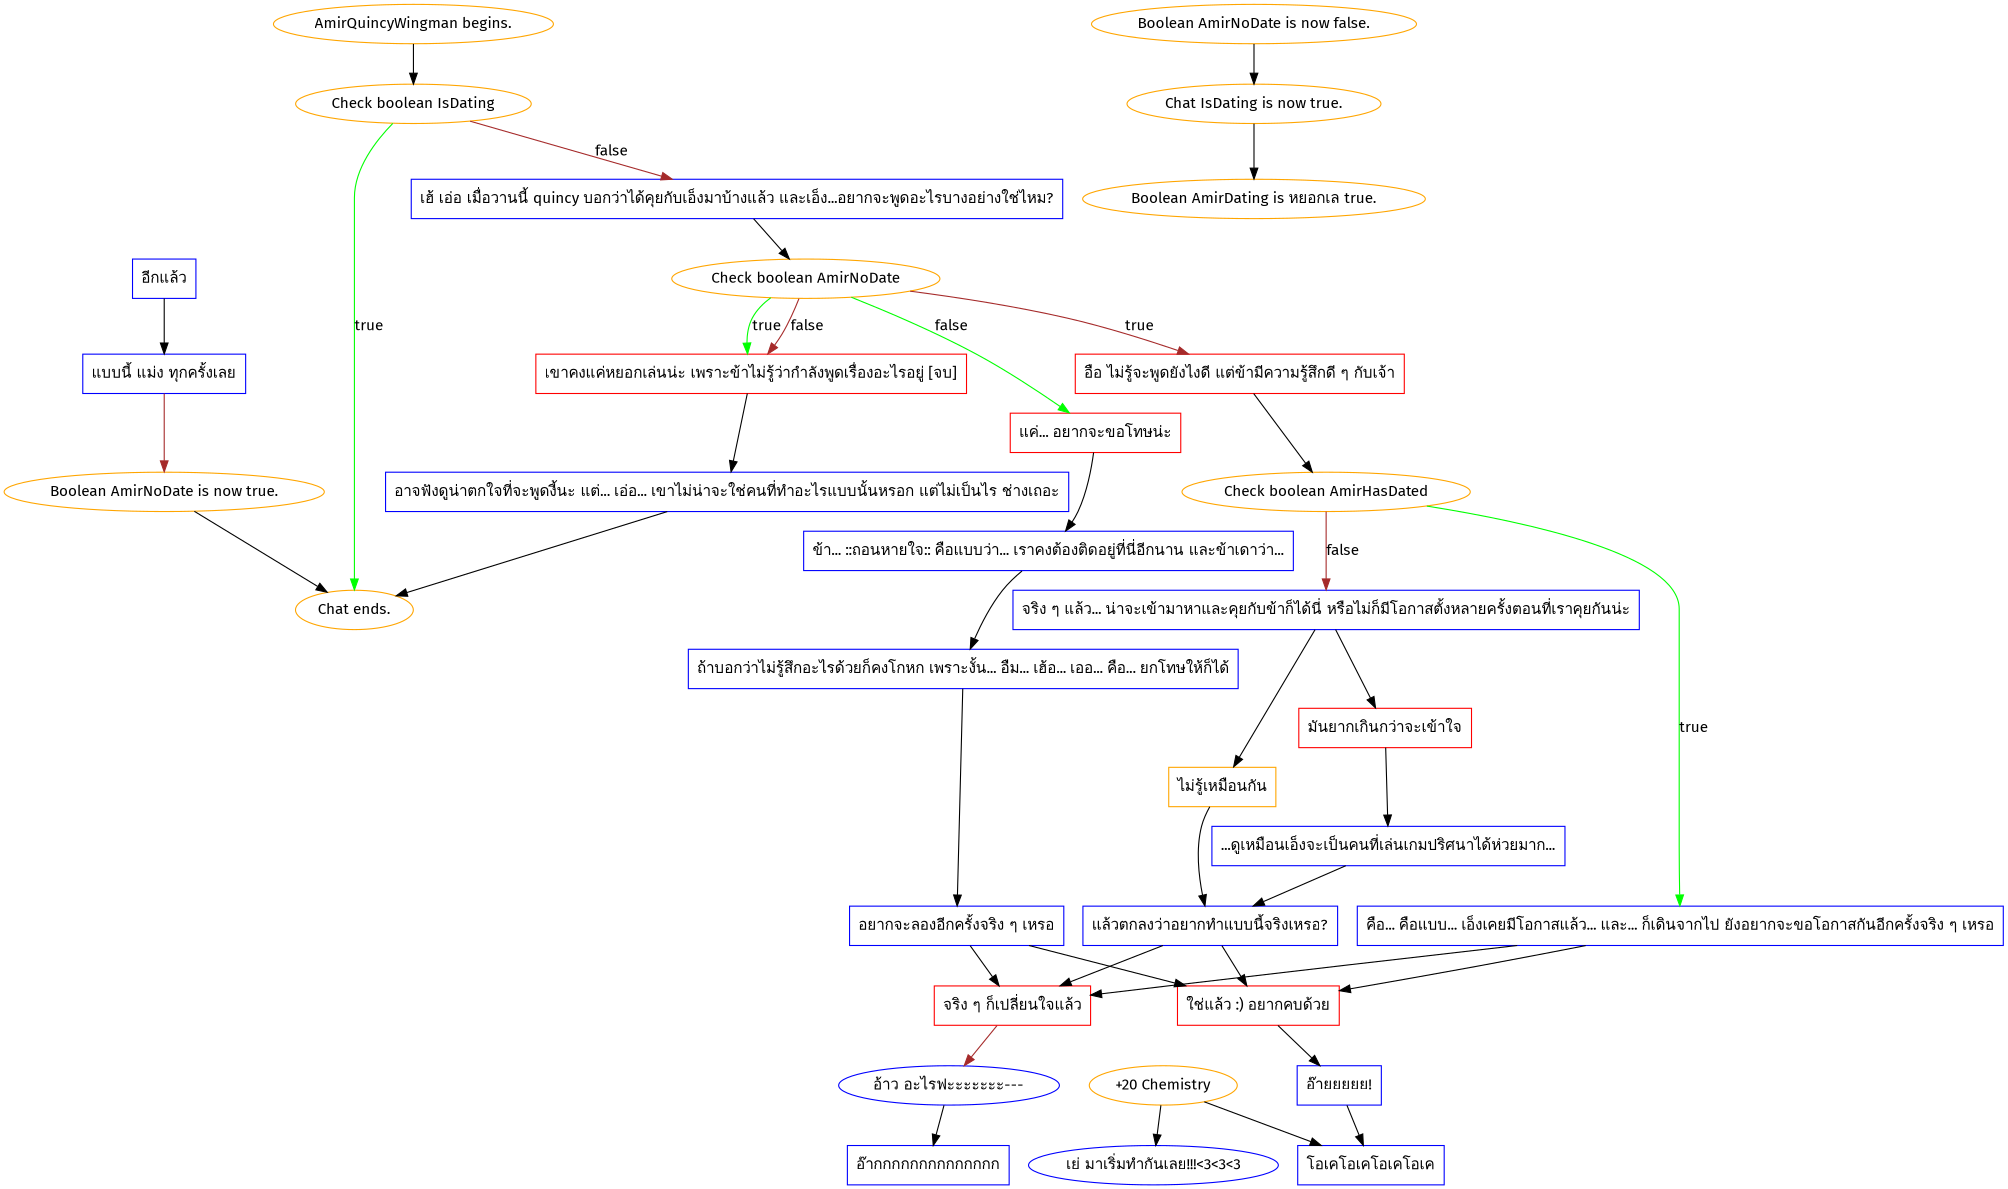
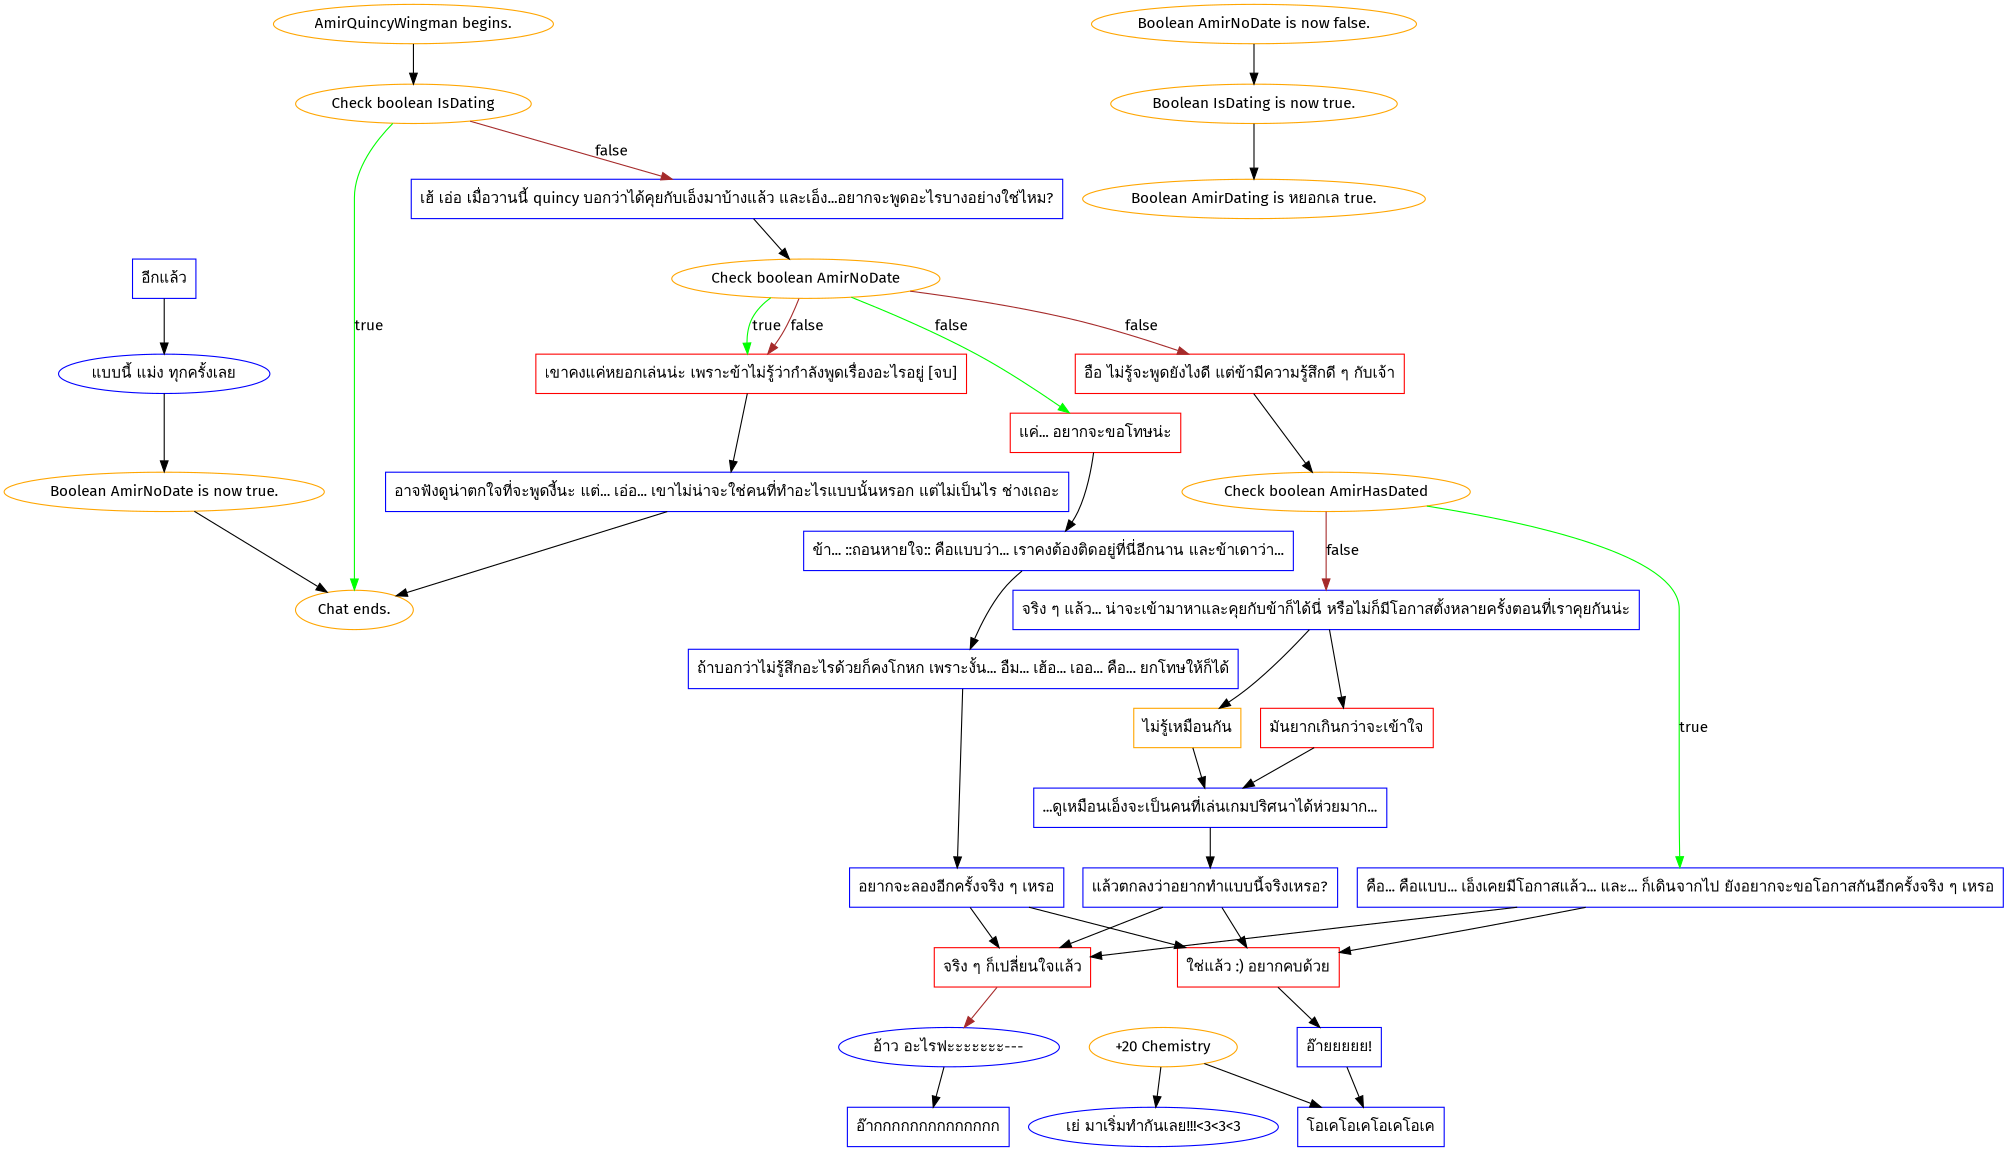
(1254, 104) -> (1254, 104)
(1140, 326) -> (1142, 326)
(164, 374) -> (164, 374)
(164, 427) -> (164, 427)
(1198, 850) -> (1197, 763)
